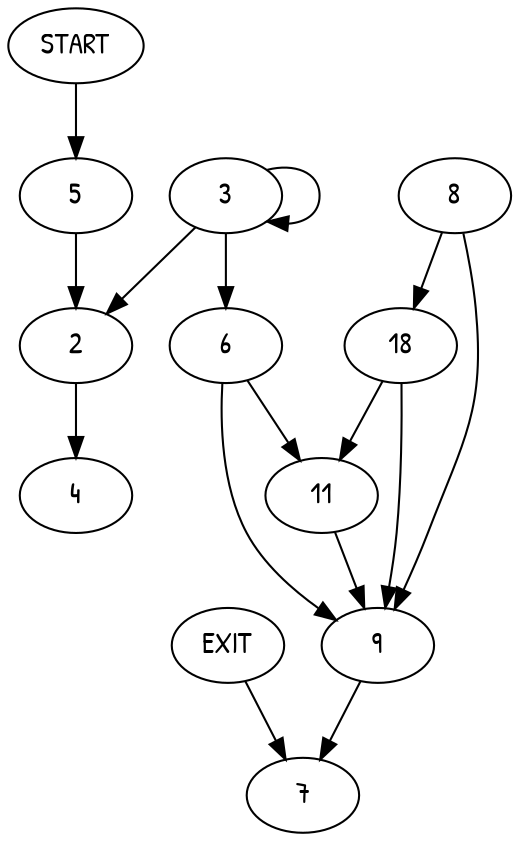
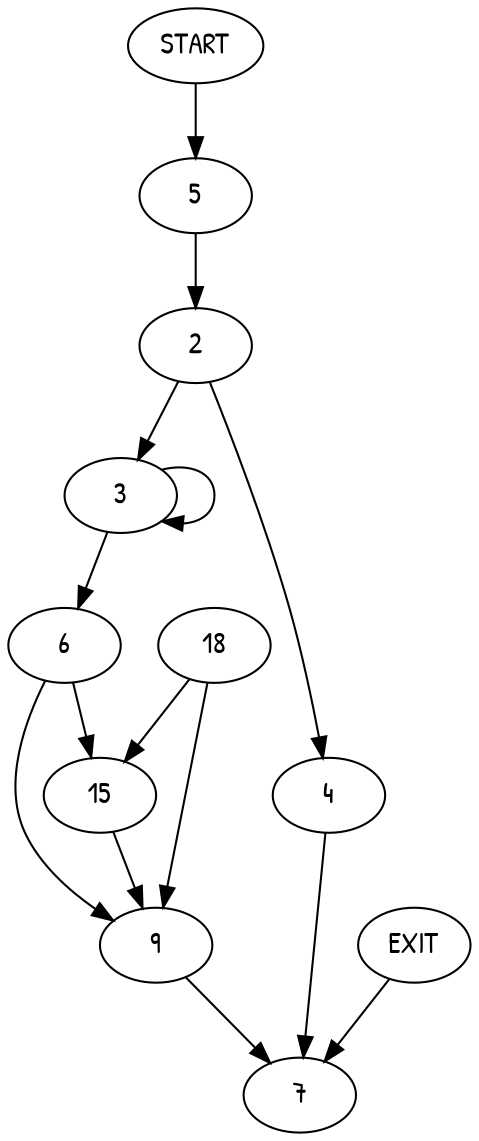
(455, 196) -> none
(159, 263) -> (163, 411)
(322, 496) -> (100, 795)
none -> (315, 935)
